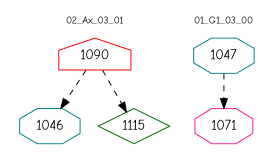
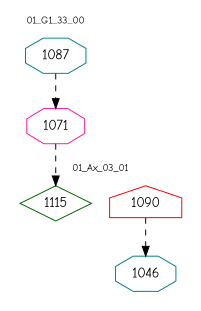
(95, 21) -> (101, 169)
(224, 21) -> (56, 21)
(224, 56) -> (56, 56)
(112, 87) -> (56, 165)
